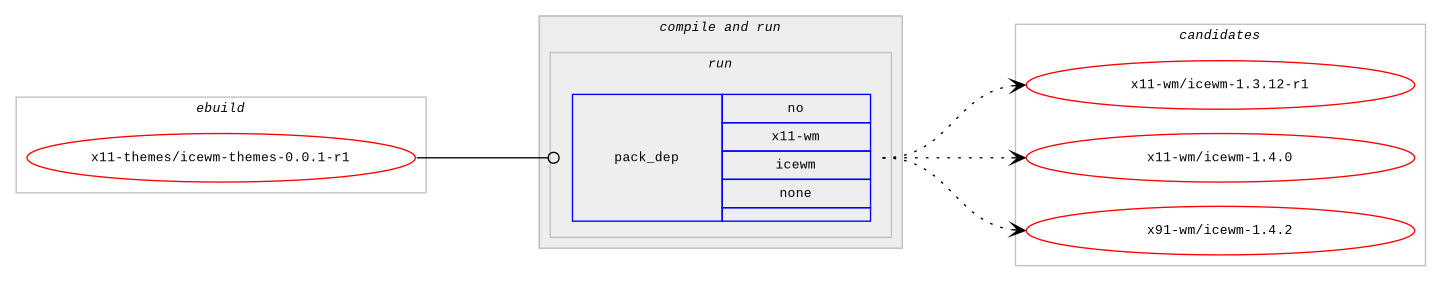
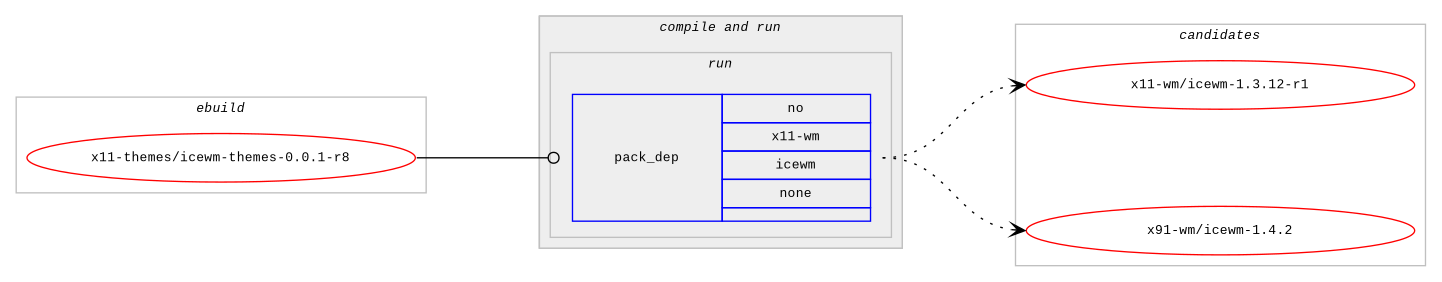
(221, 158) -> (221, 158)
(1220, 158) -> none
